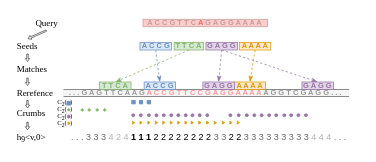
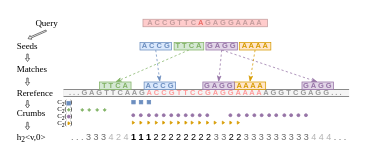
(33, 138) -> (33, 138)
